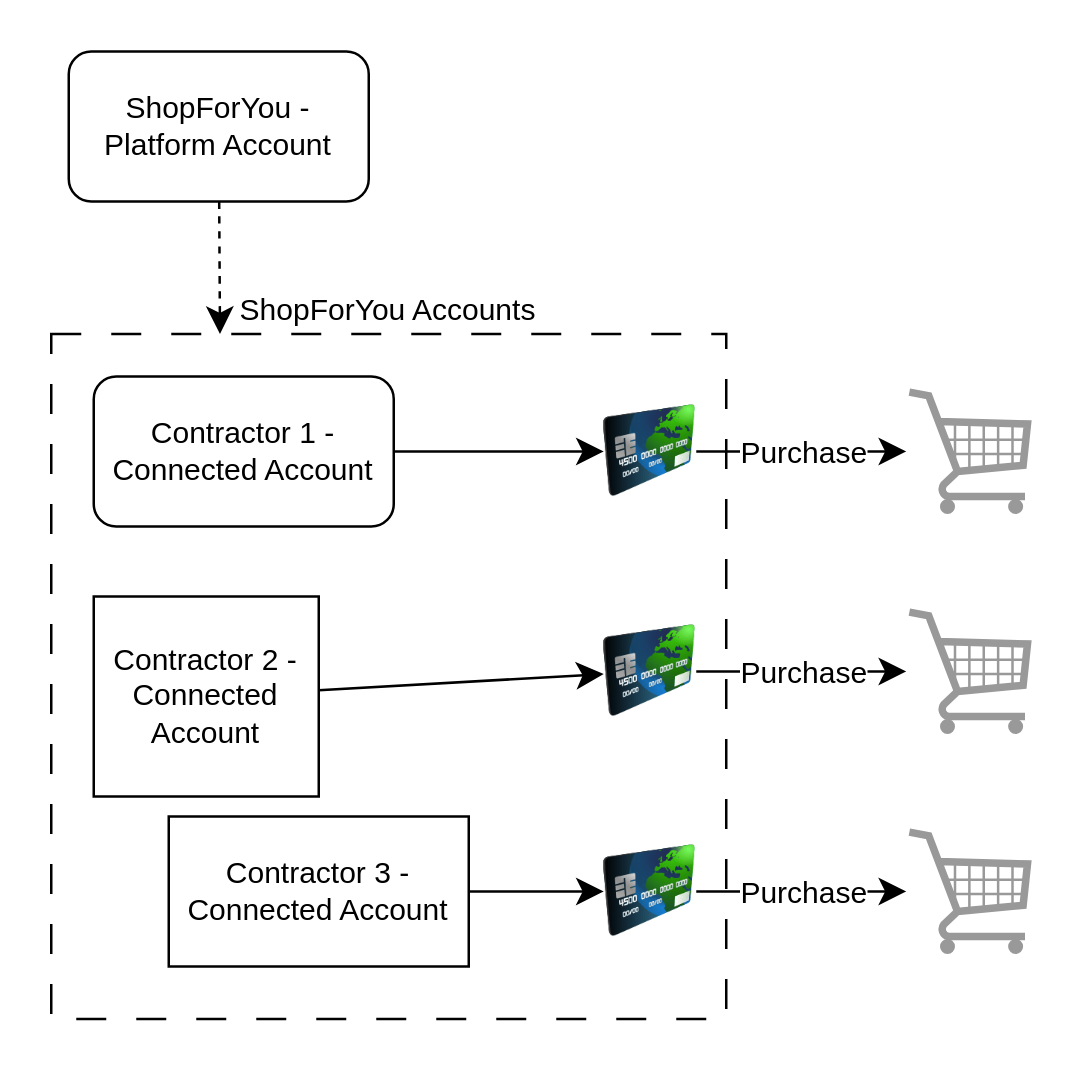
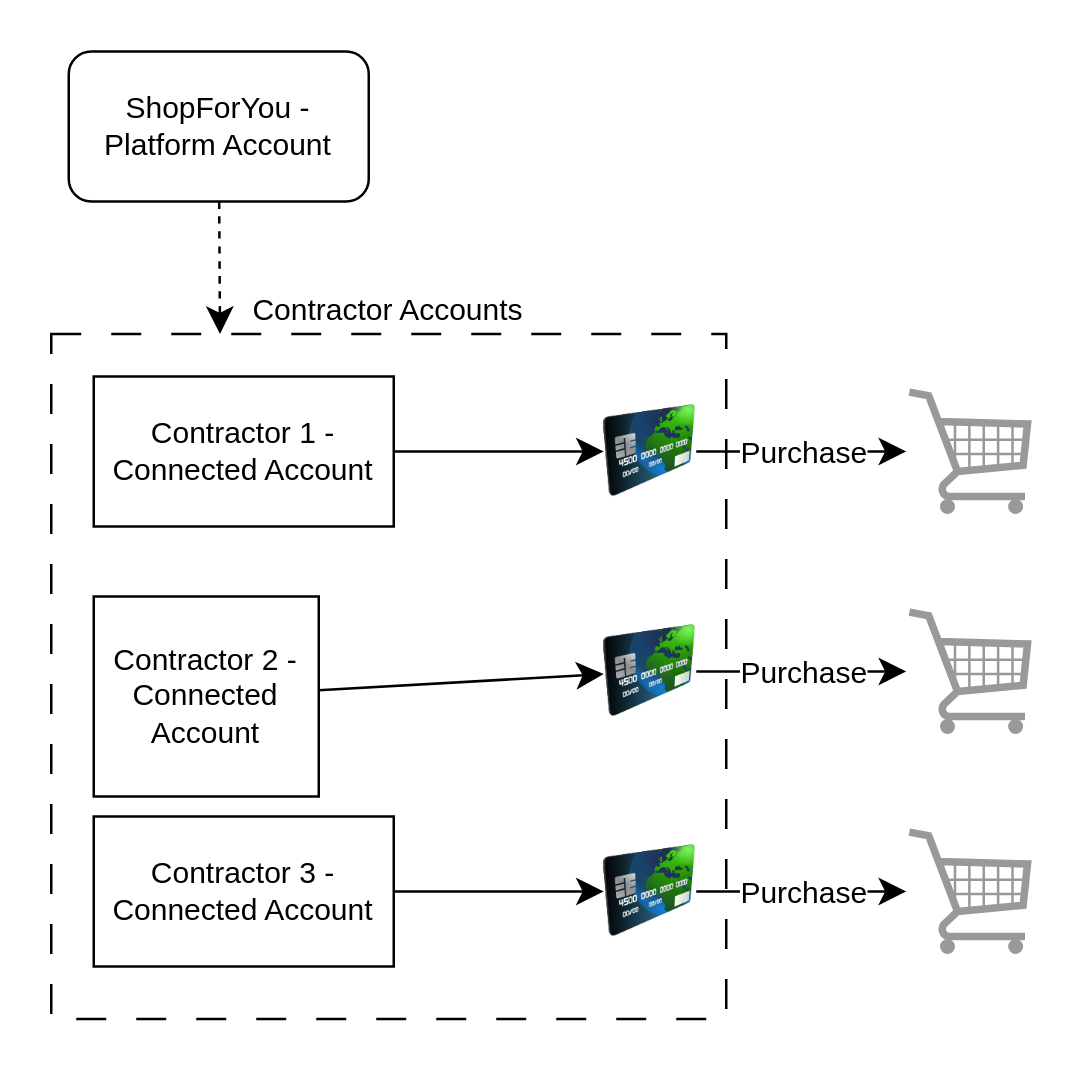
(389, 308) -> (389, 308)
(244, 451) -> (244, 451)
(319, 891) -> (244, 891)
